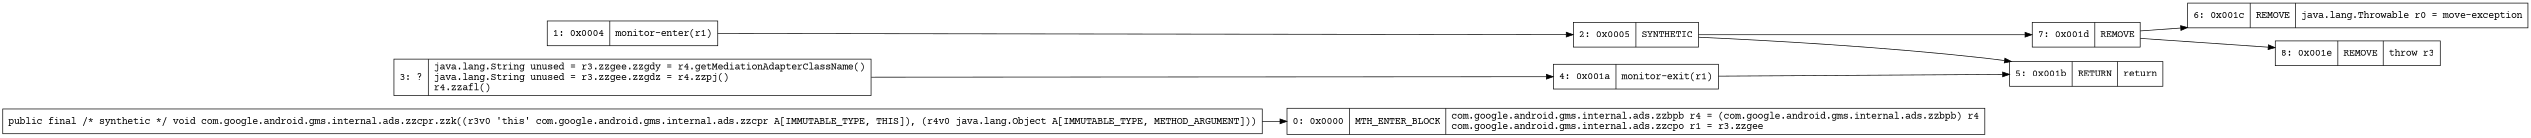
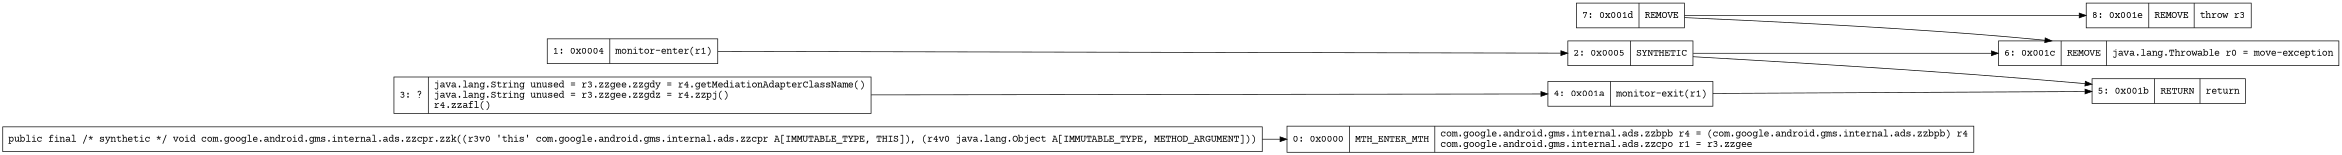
(1862, 35) -> (1842, 53)
(1398, 121) -> (1392, 139)
